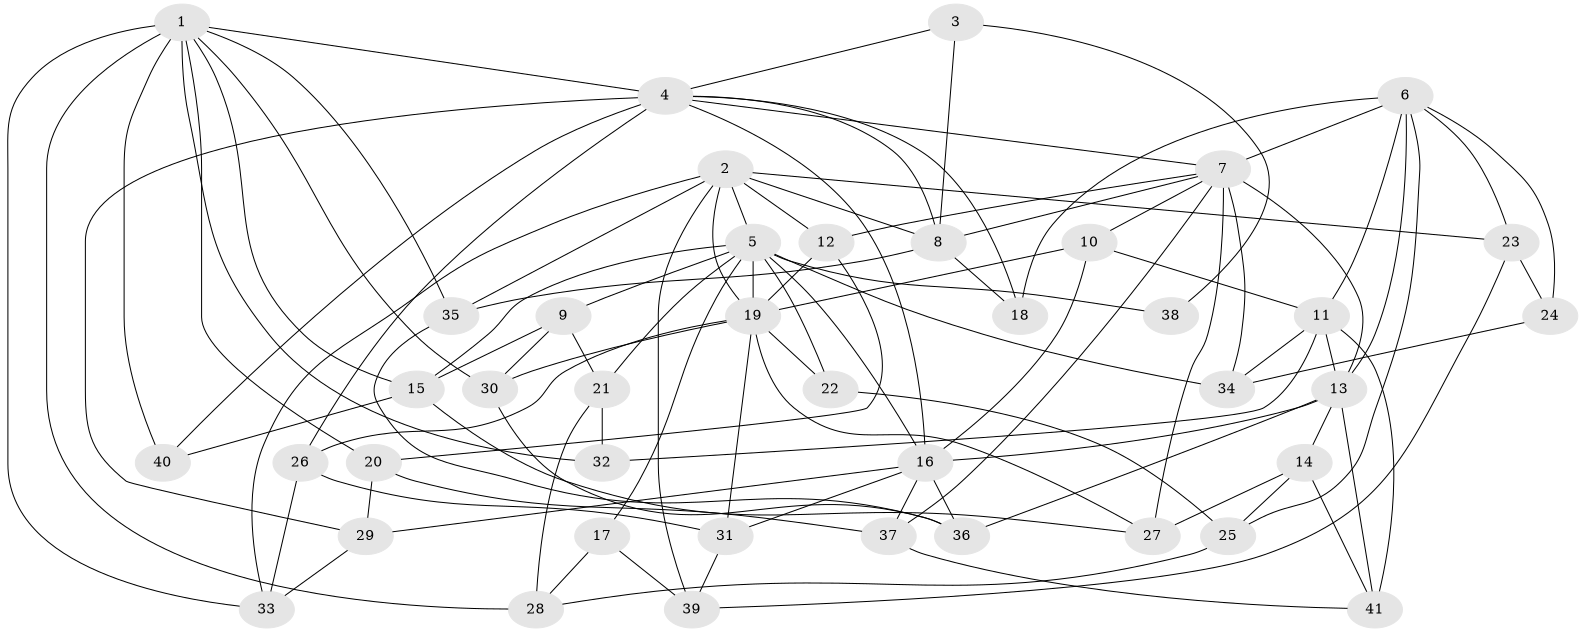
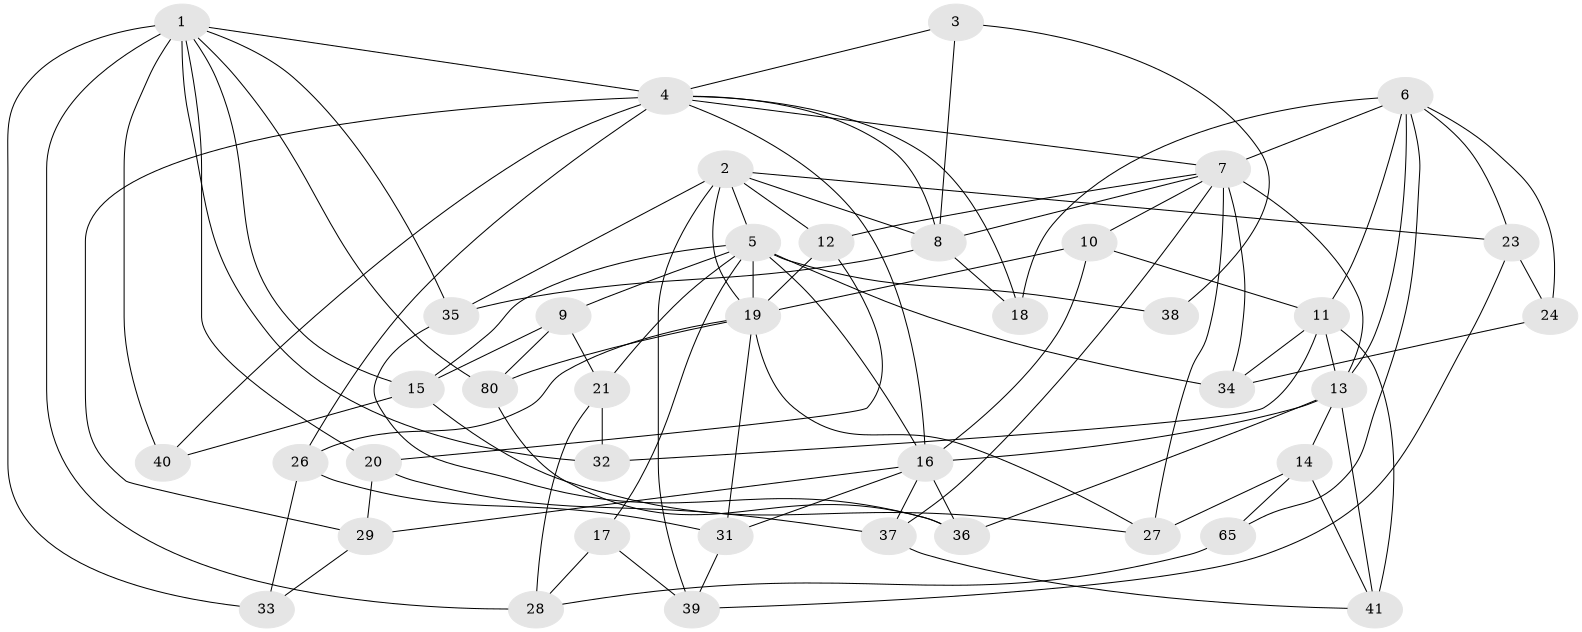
(379, 322) -> none
(490, 389) -> (490, 389)
(831, 389) -> none
(1228, 536) -> (1228, 536)
